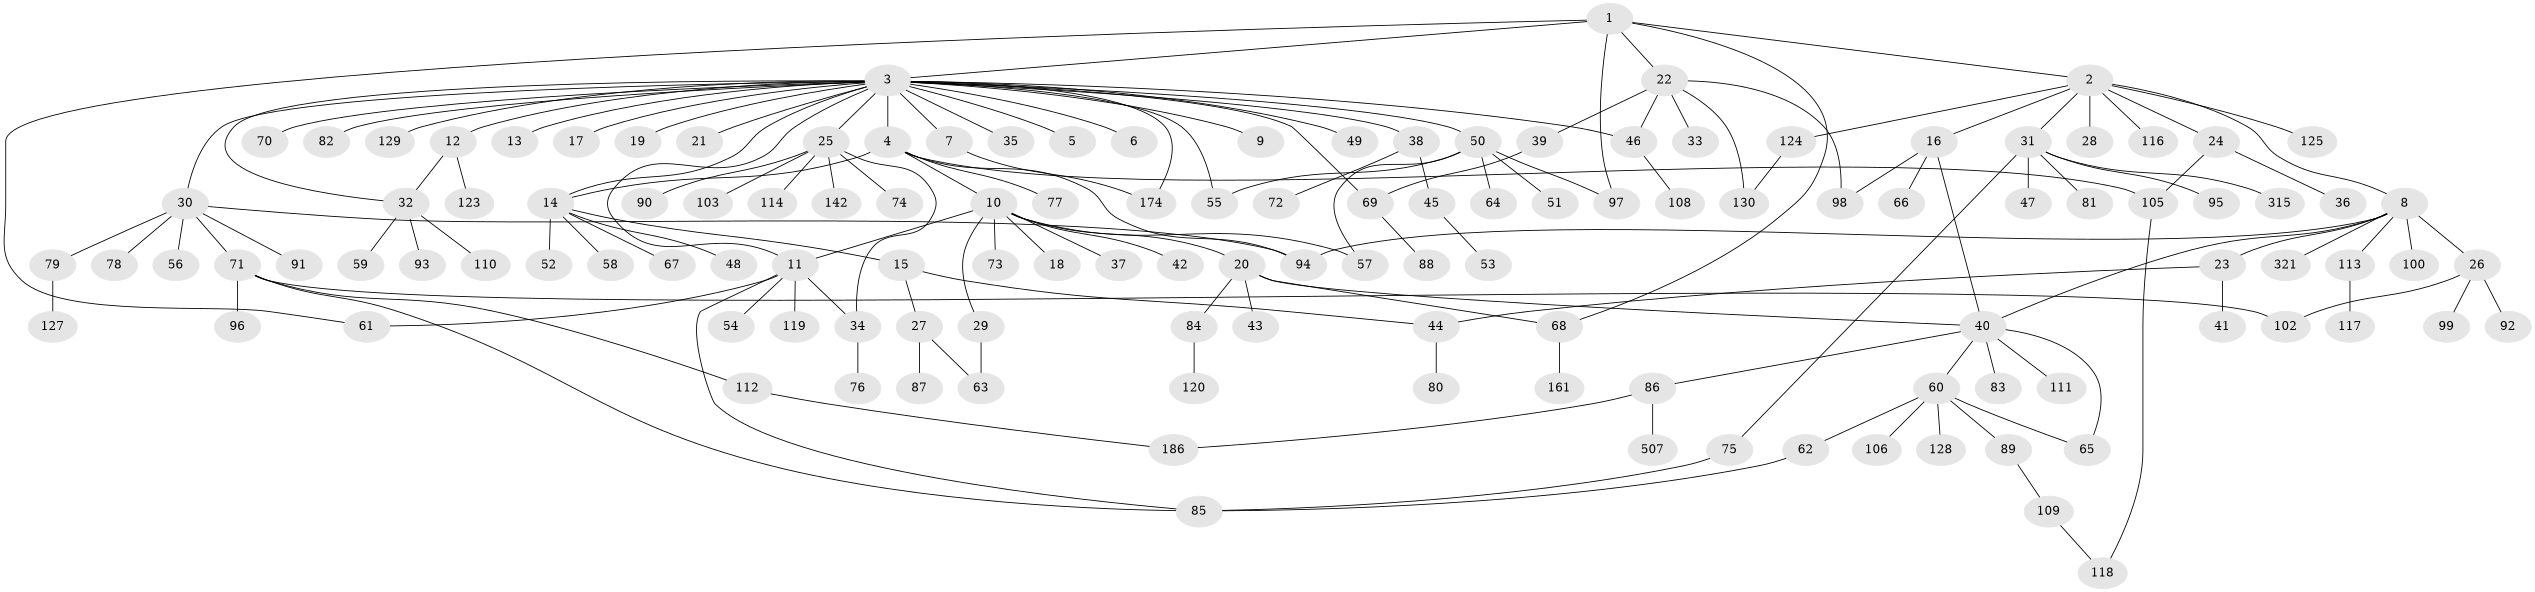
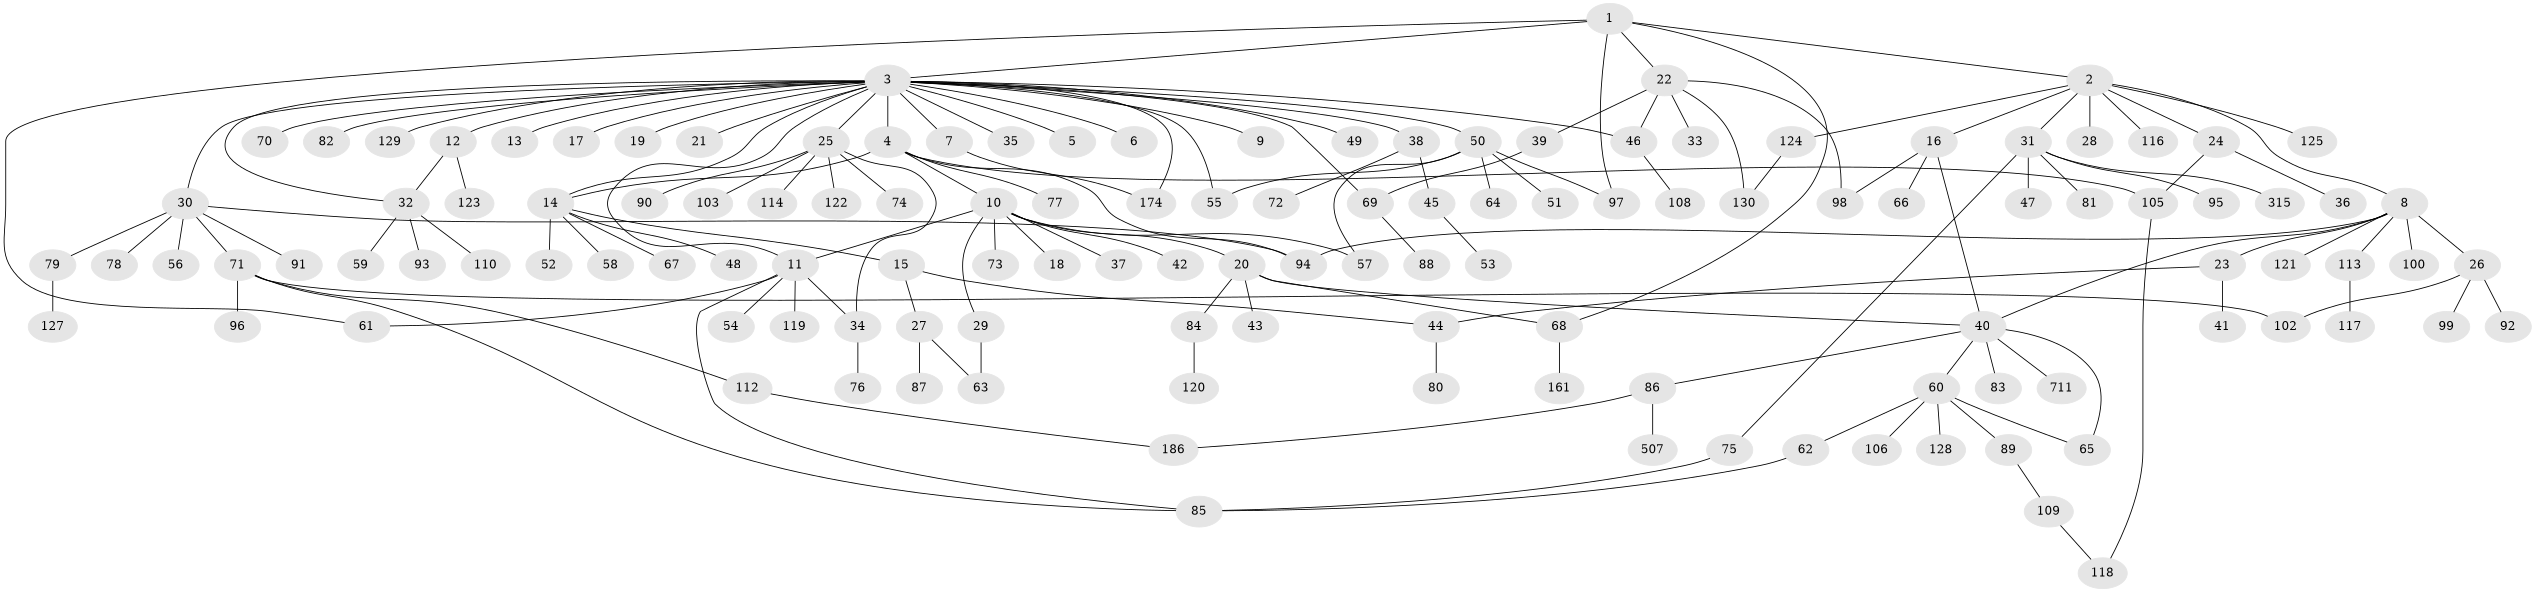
(836, 204) -> (836, 204)
(2286, 265) -> (2286, 265)
(2062, 388) -> (2062, 388)
